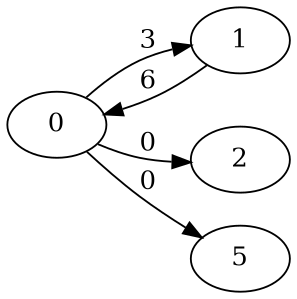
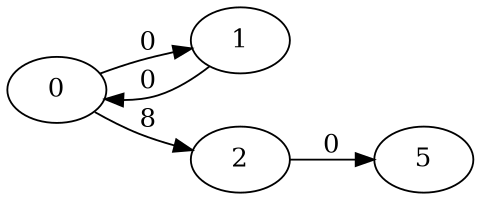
(149, 41) -> (149, 43)
(149, 82) -> (149, 82)
(149, 144) -> (149, 120)
(134, 192) -> (323, 160)
